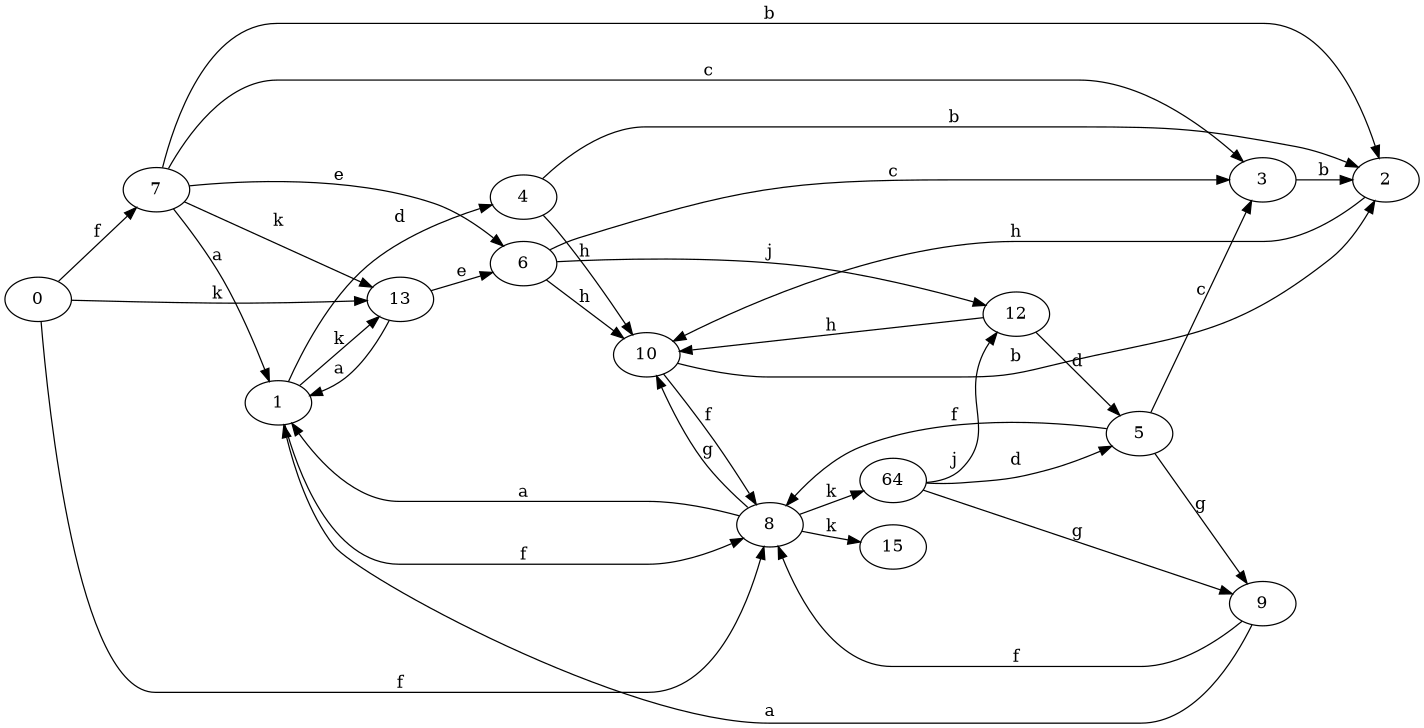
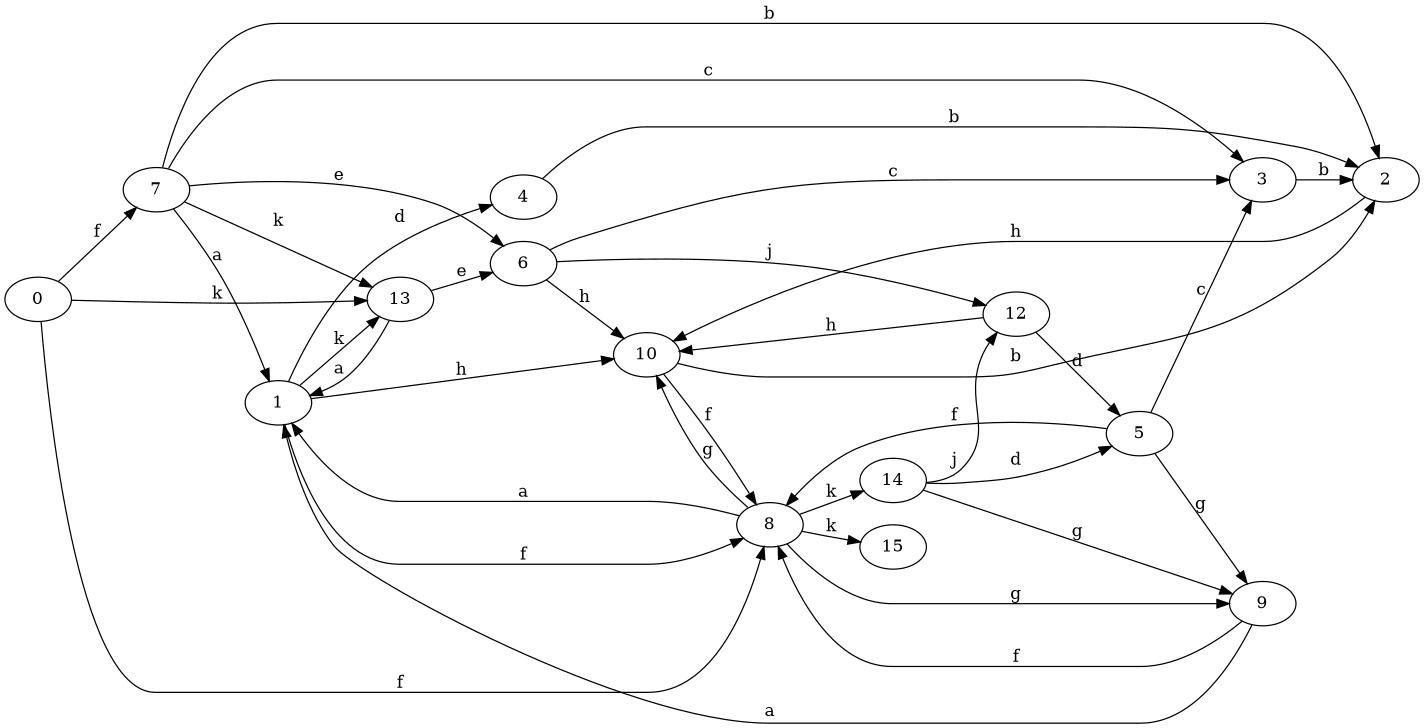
(586, 268) -> (456, 380)
(893, 480) -> (893, 480)
none -> (992, 604)
